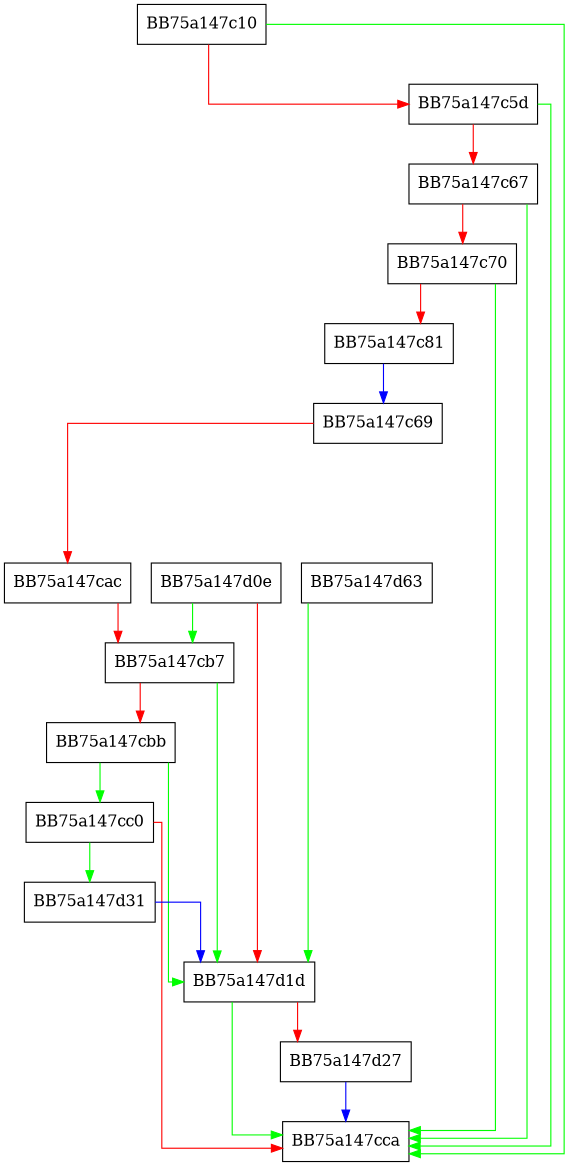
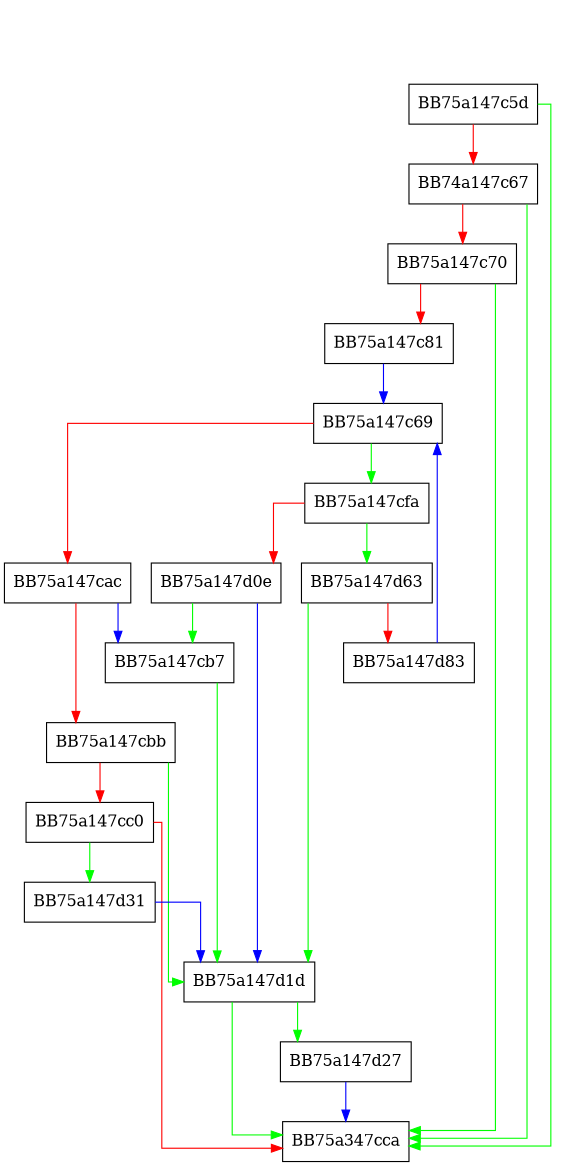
(202, 24) -> none
(473, 184) -> (473, 184)
none -> (367, 503)
(118, 617) -> (118, 617)
none -> (409, 663)
(140, 697) -> (76, 657)
(100, 777) -> (100, 777)
(257, 777) -> (257, 777)
(298, 1016) -> (298, 1016)
(346, 1142) -> (346, 1142)
